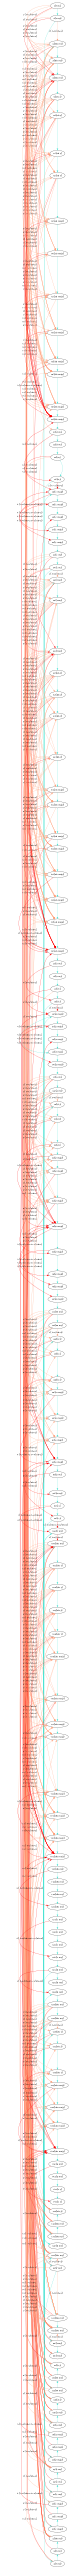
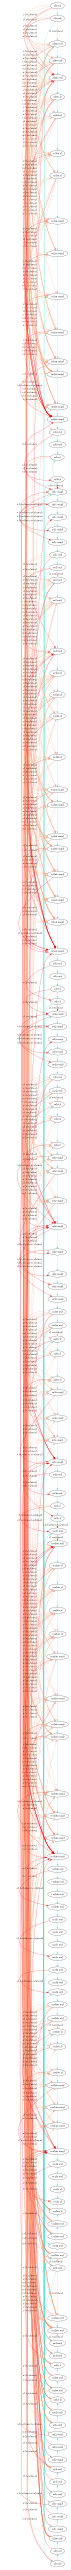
none -> (25, 204)
(63, 467) -> (52, 469)
(34, 1024) -> (34, 1024)
